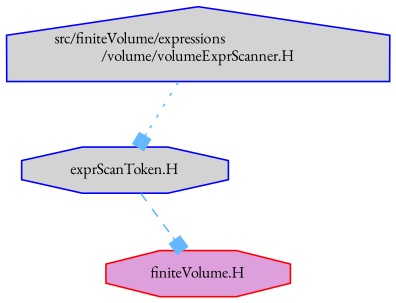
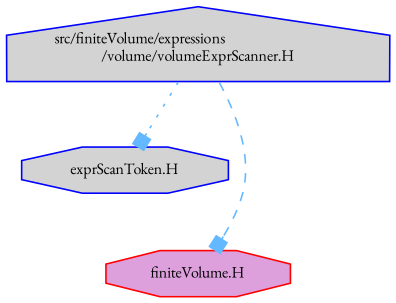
(157, 215) -> (245, 159)
